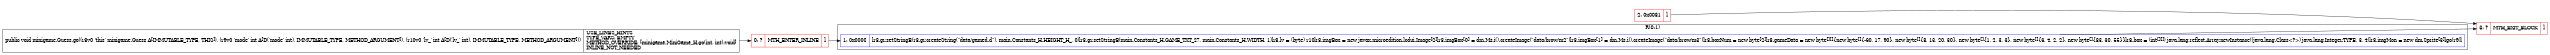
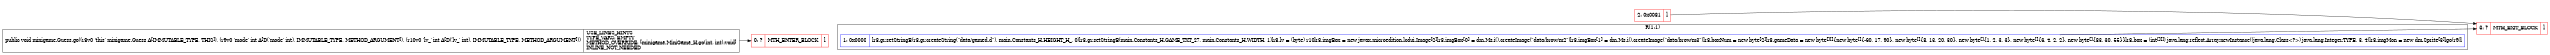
(1653, 28) -> (1653, 28)
(793, 41) -> (793, 41)
(833, 41) -> none
